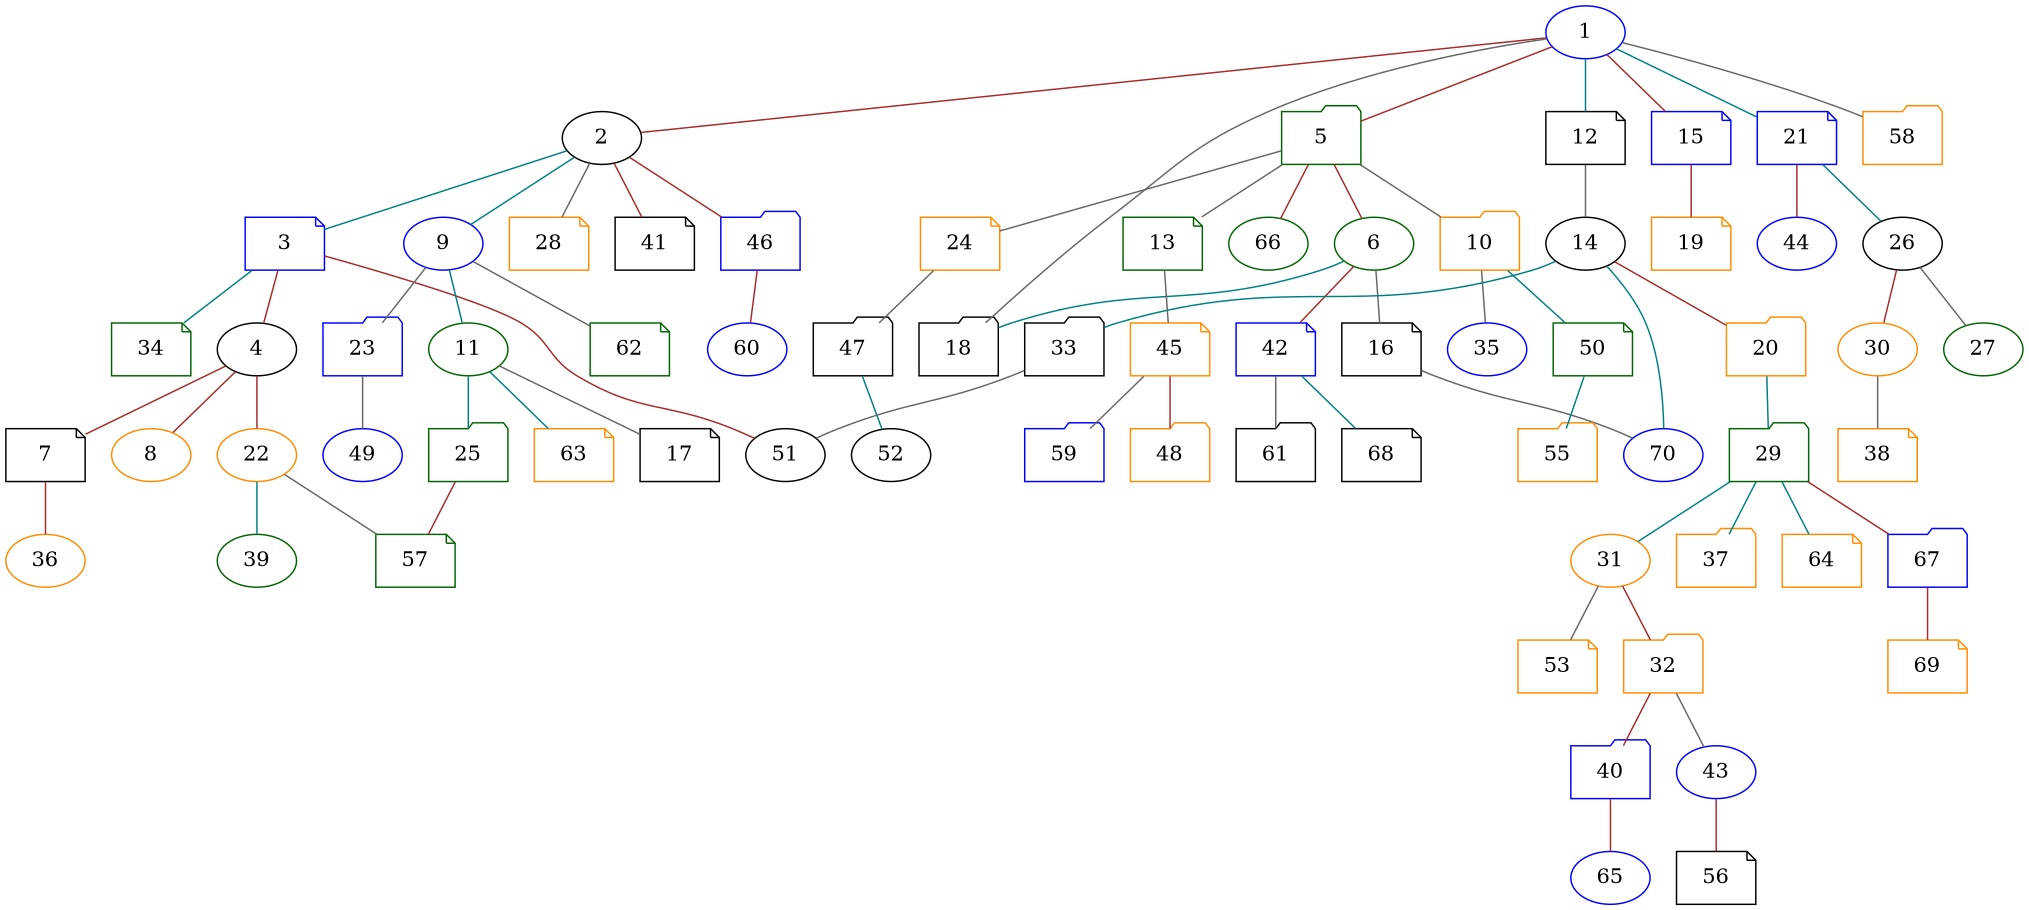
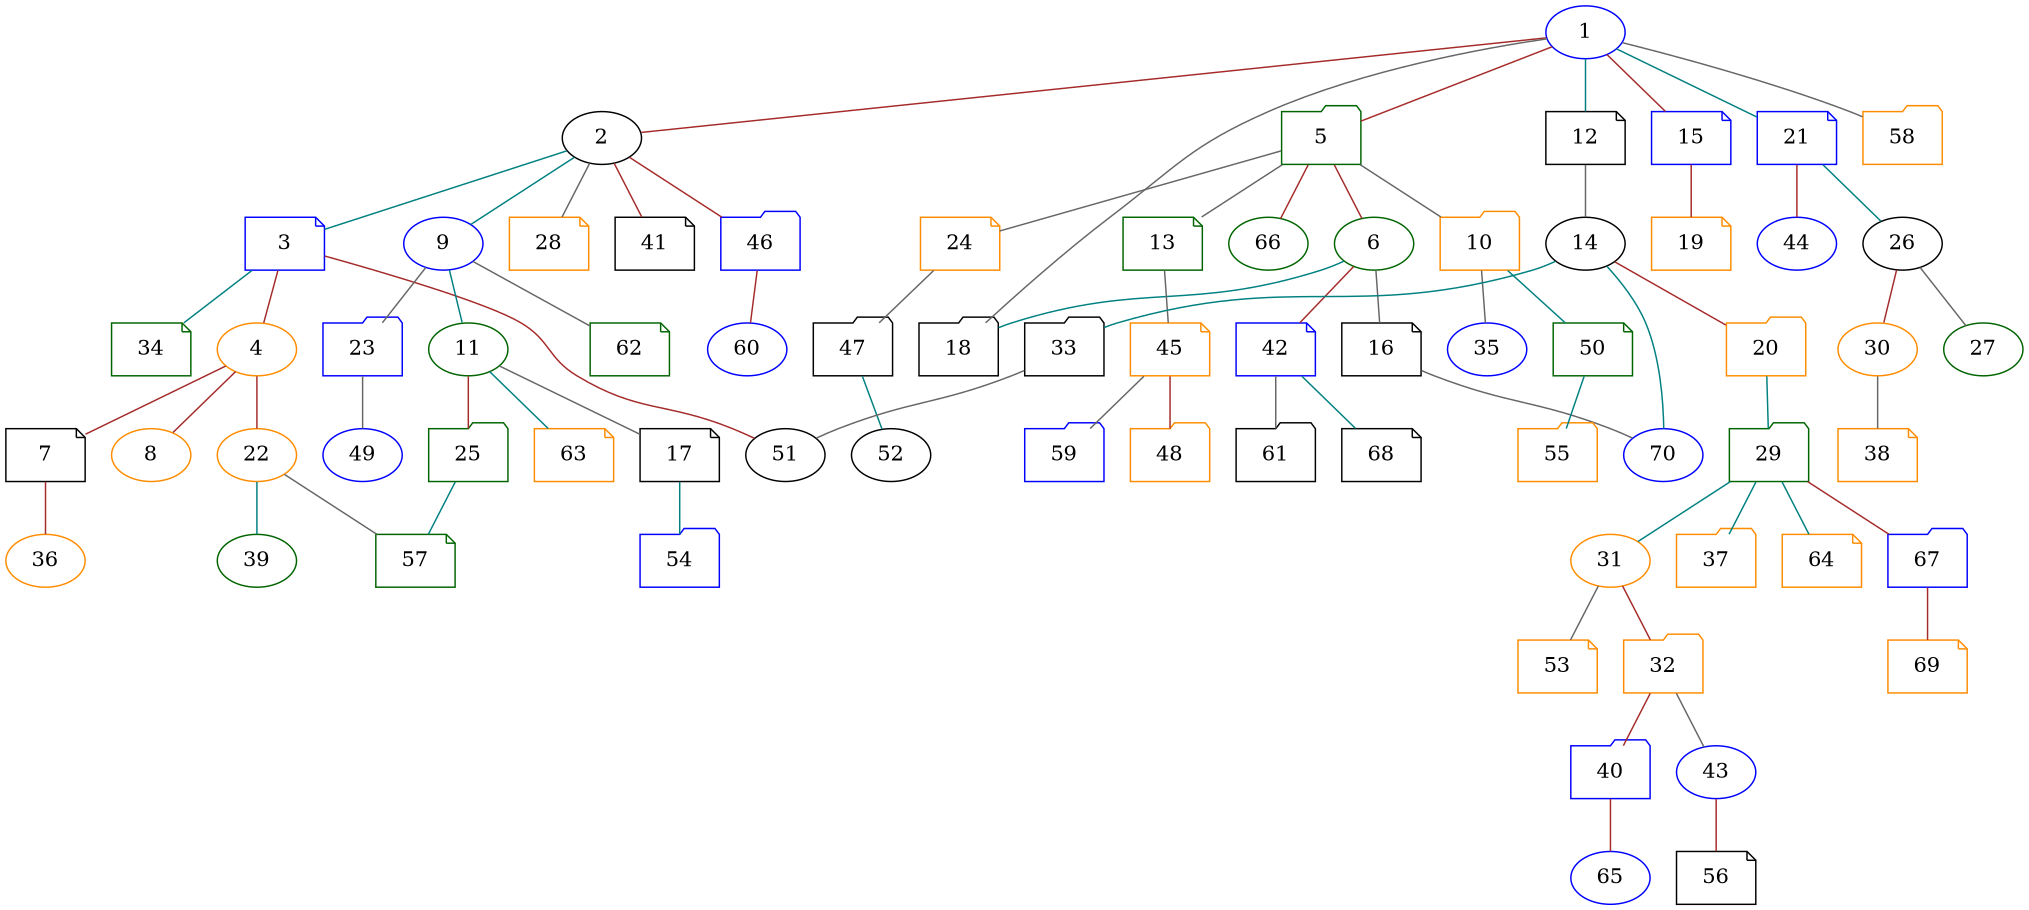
(257, 349) -> (257, 349)
(468, 402) -> (468, 402)
(442, 508) -> (442, 508)
none -> (680, 561)
